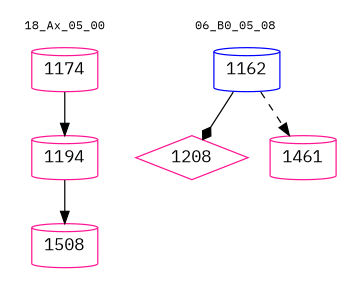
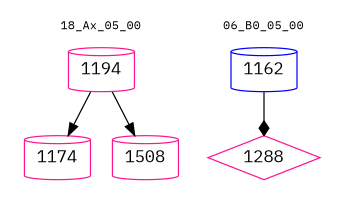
(236, 26) -> (264, 26)
(65, 108) -> (82, 108)
(192, 158) -> (264, 158)
(303, 158) -> none
